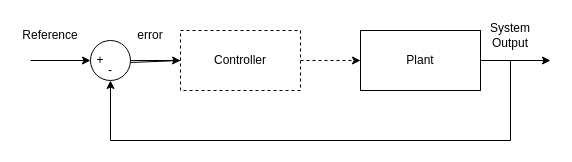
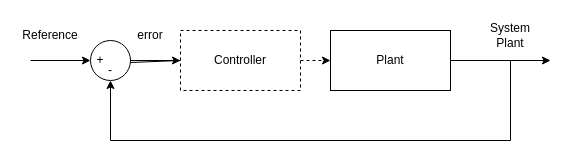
(511, 36) -> (511, 36)
(421, 61) -> (391, 61)
